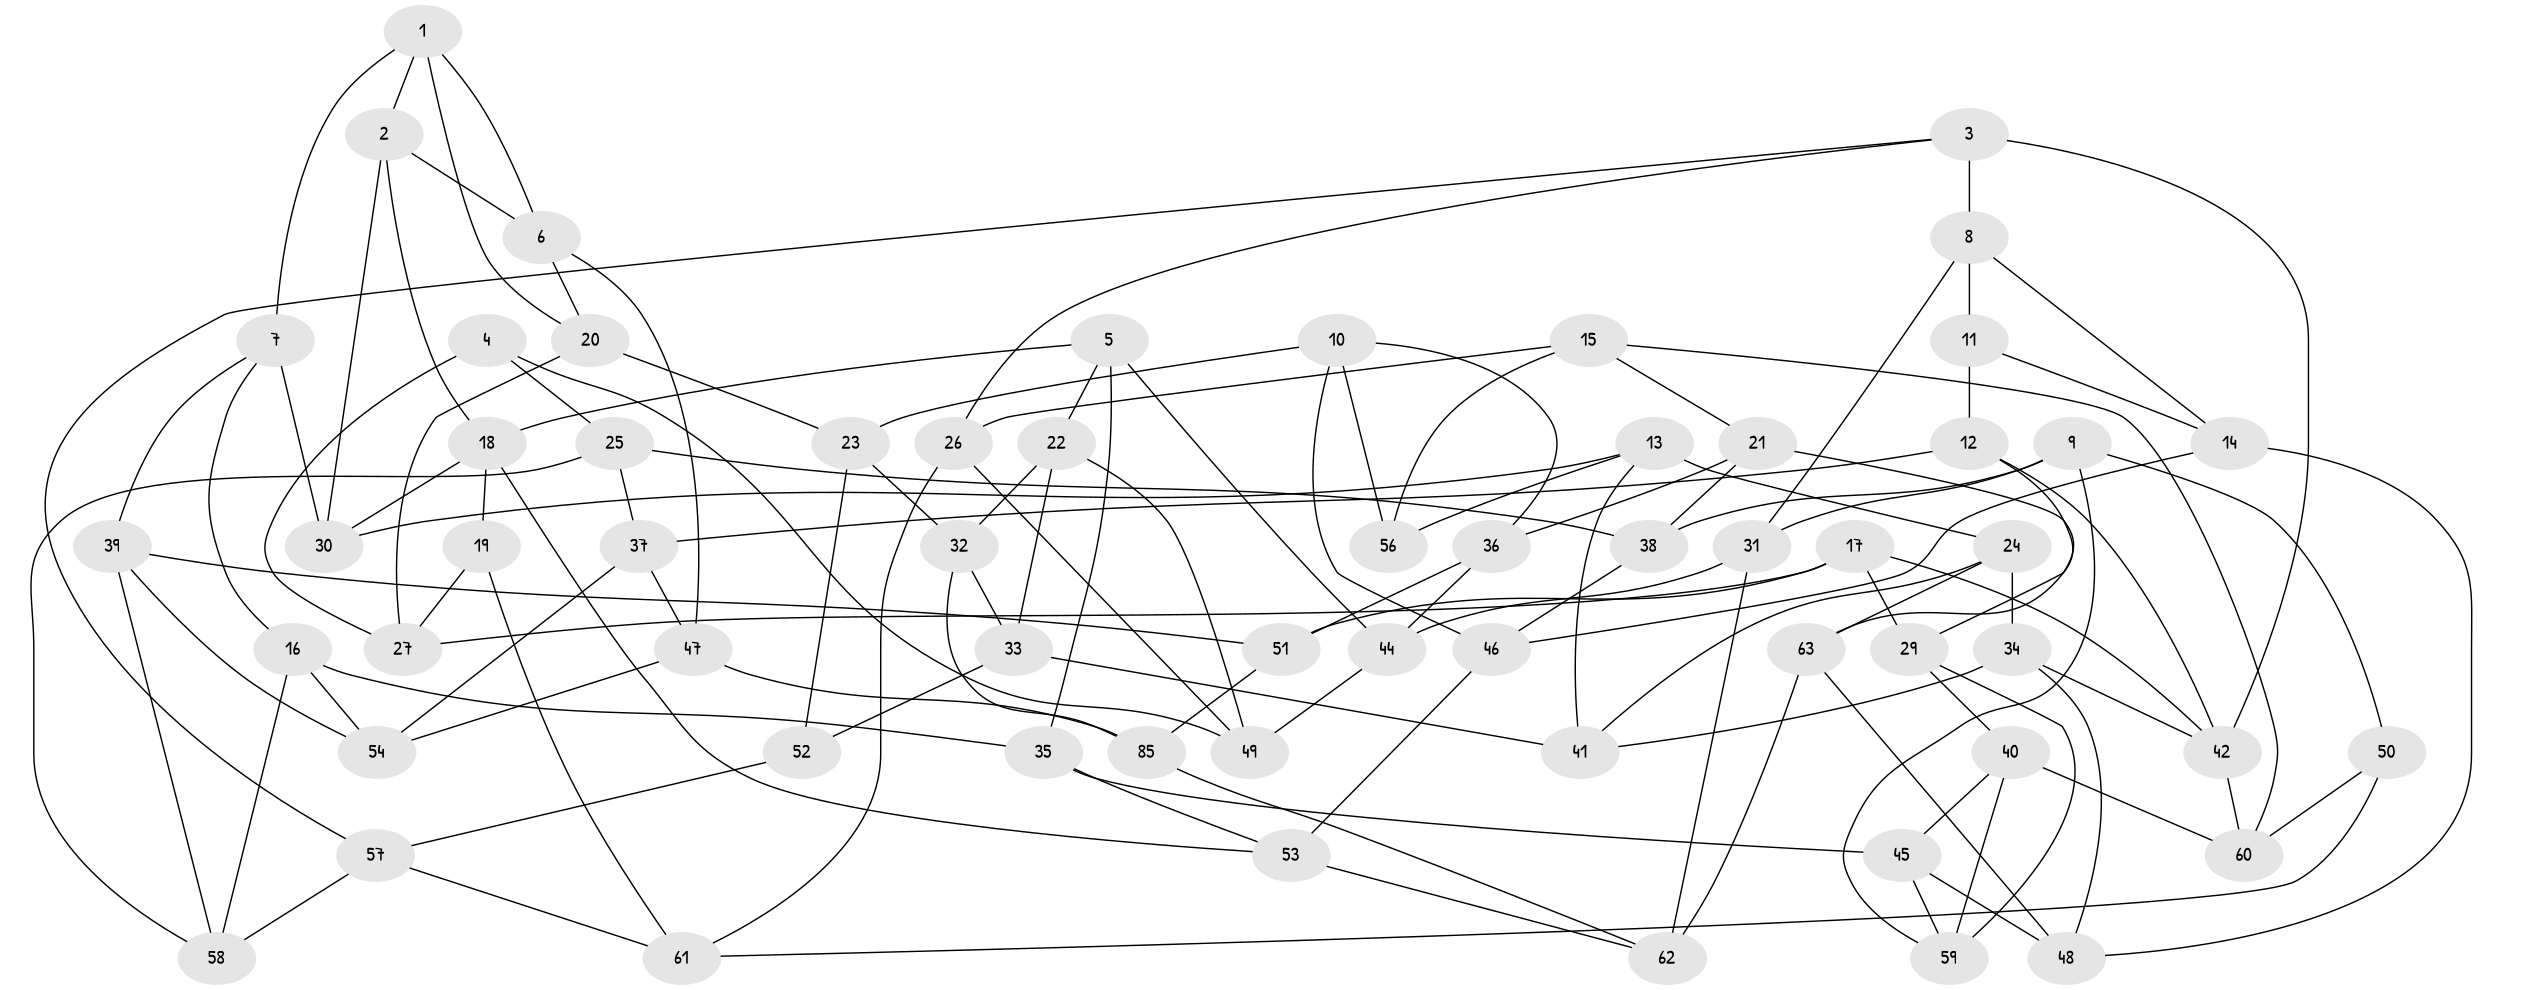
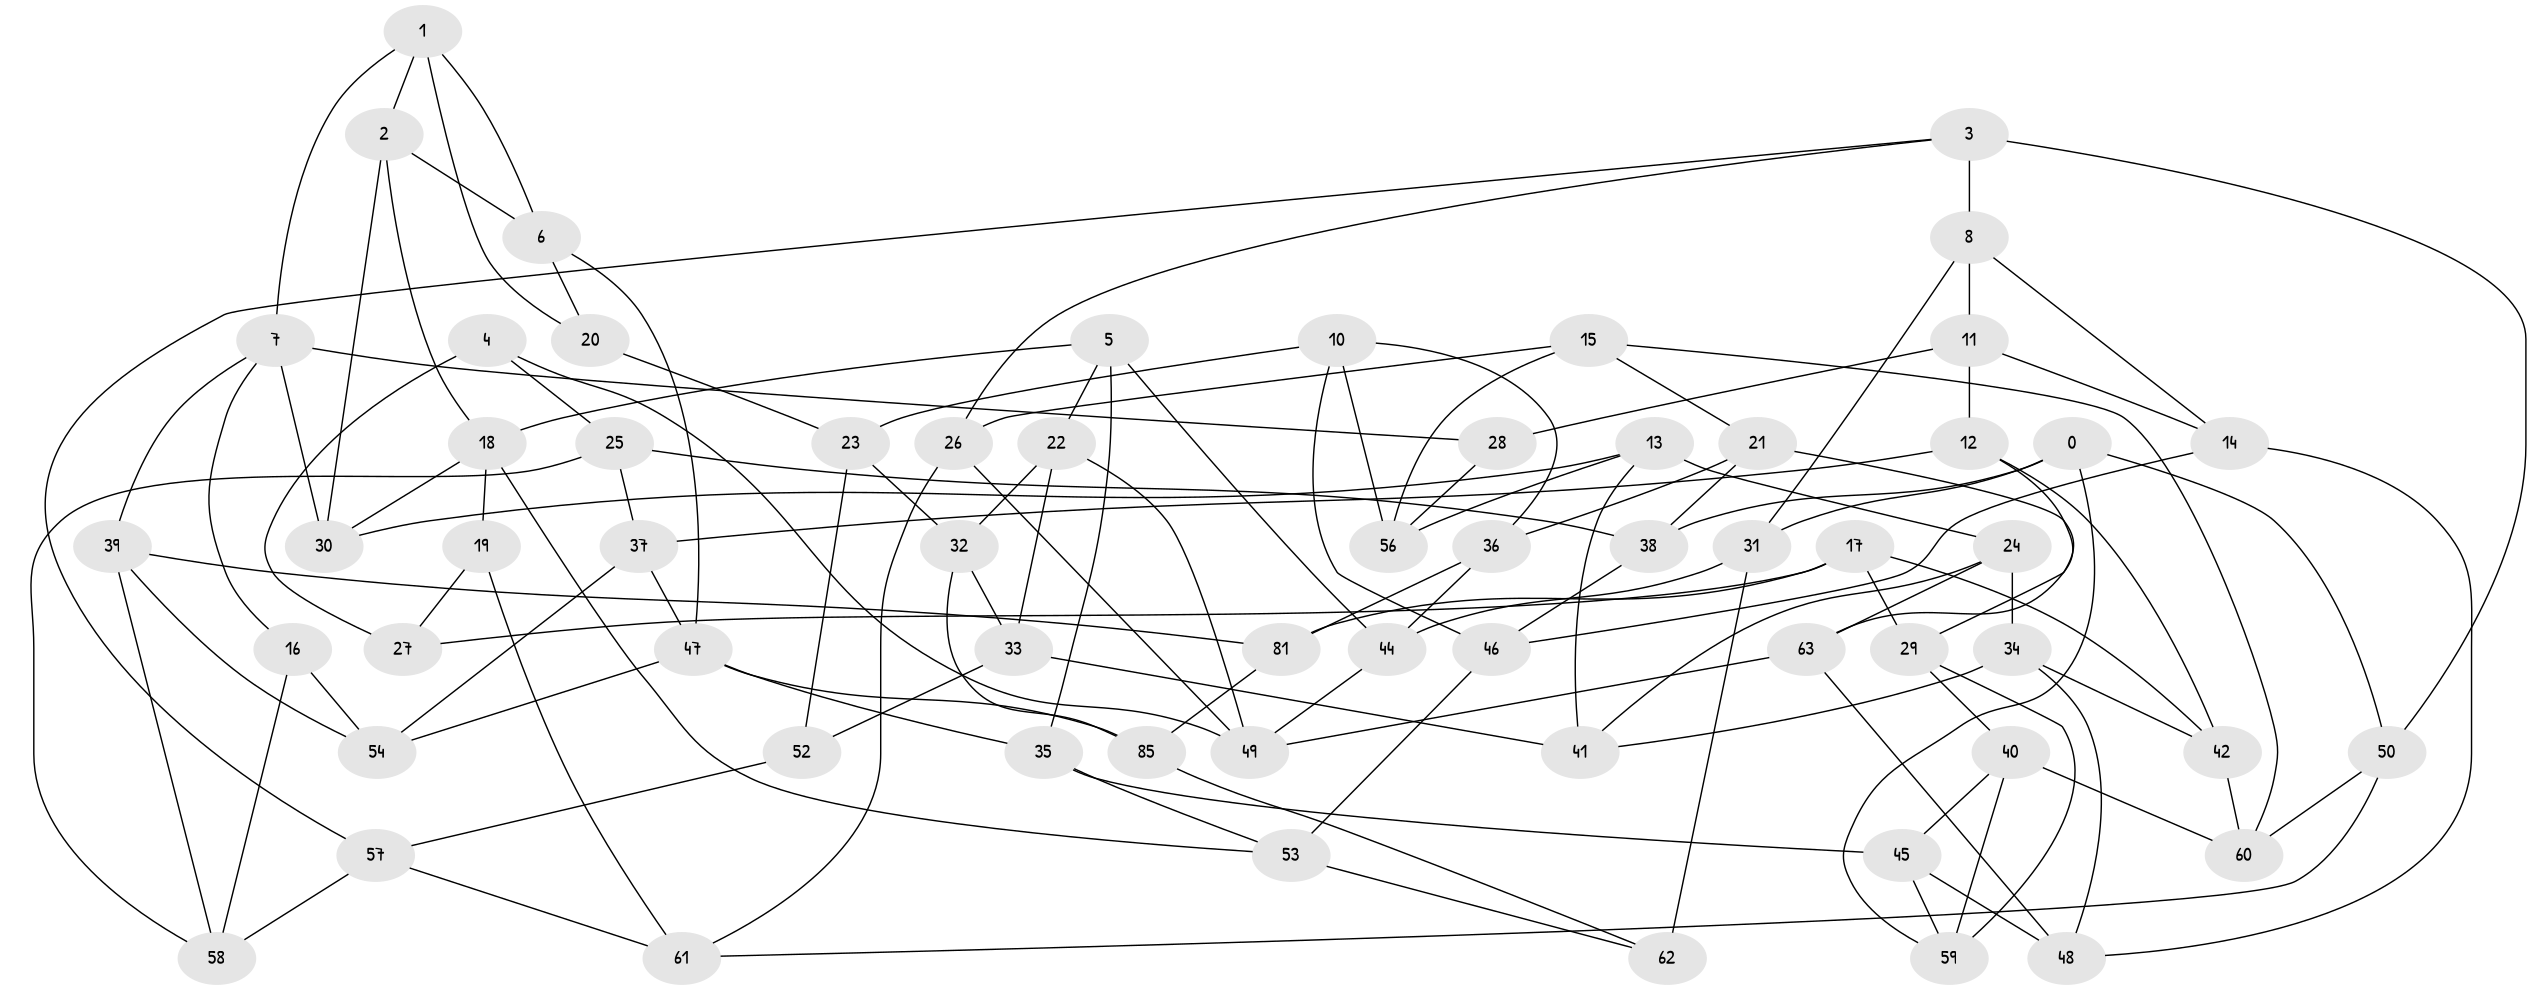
(2308, 344) -> (2481, 279)
none -> (1497, 443)
(2072, 443) -> (2072, 443)
(418, 451) -> none
(1281, 649) -> (1281, 649)
(646, 713) -> (865, 709)
(1748, 808) -> (1528, 701)
